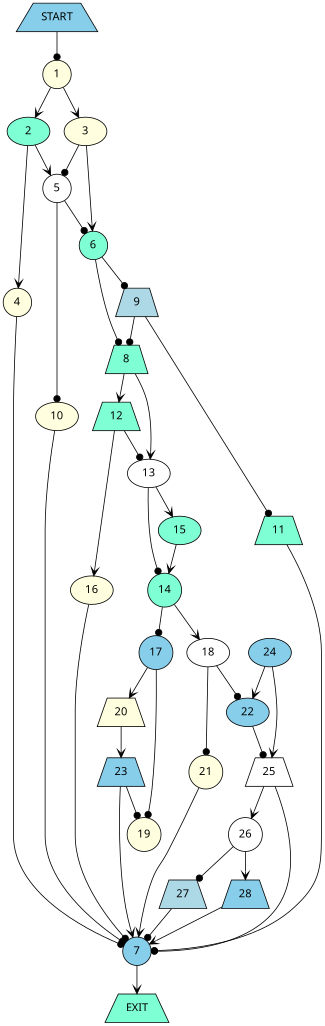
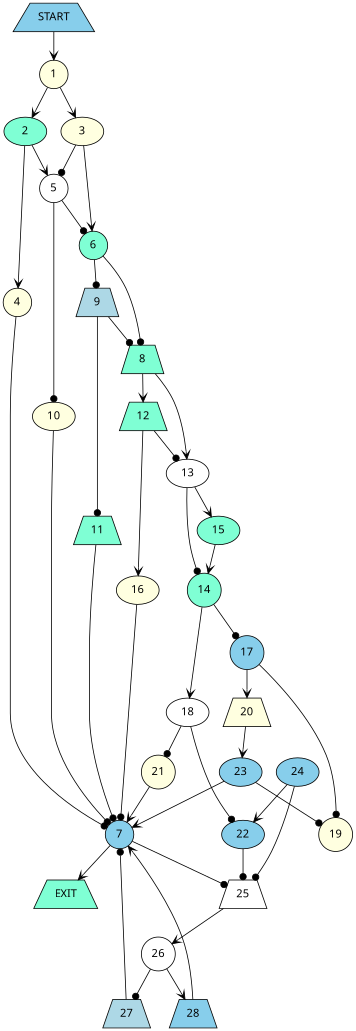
(57, 43) -> (54, 42)
(277, 708) -> (280, 832)
(121, 772) -> (241, 772)
(275, 910) -> (177, 862)
